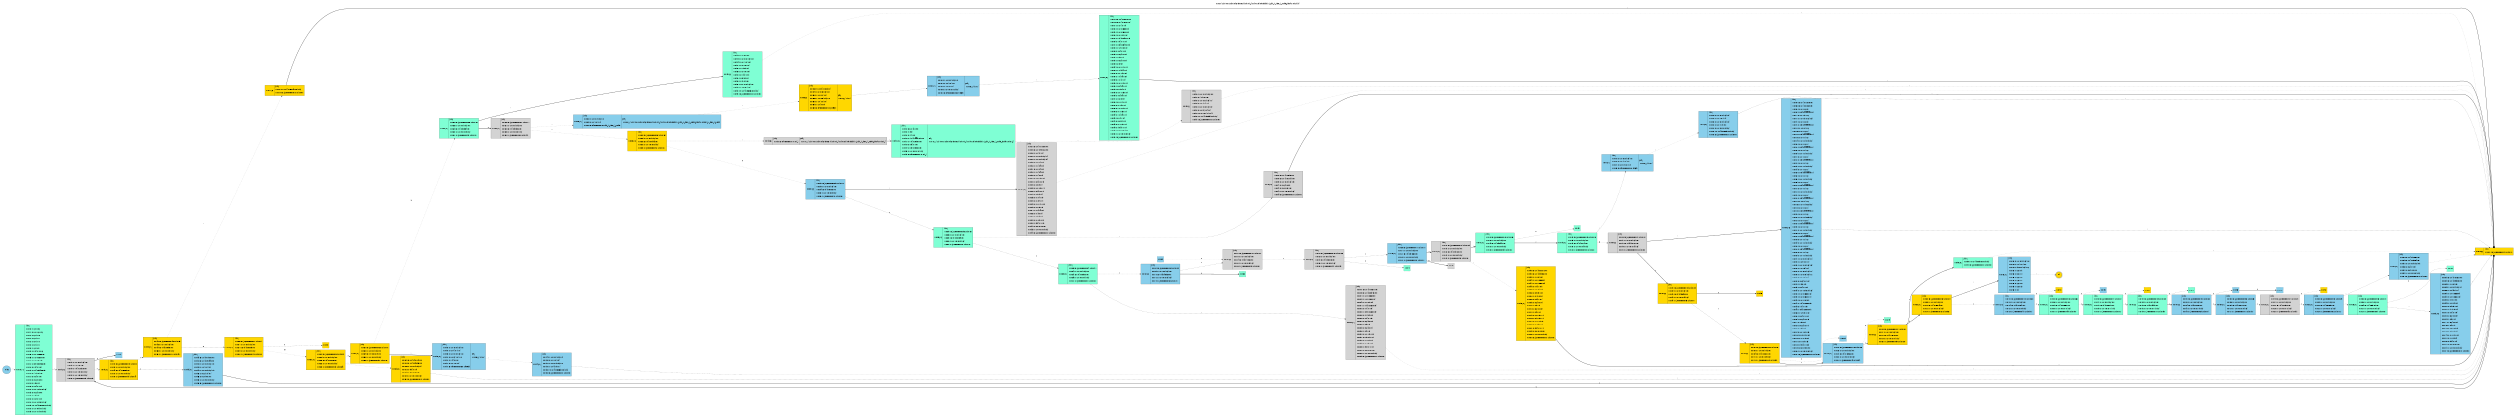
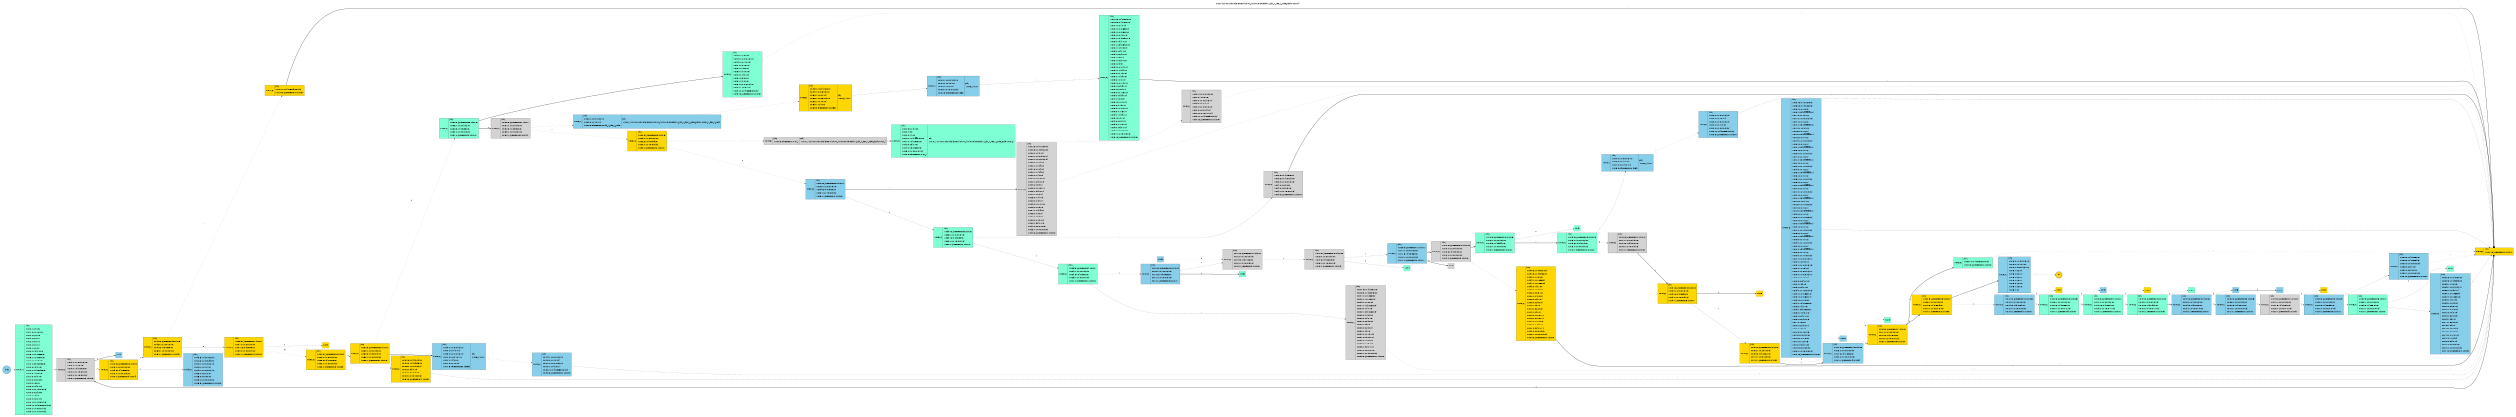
(1714, 236) -> none
(1411, 384) -> none
